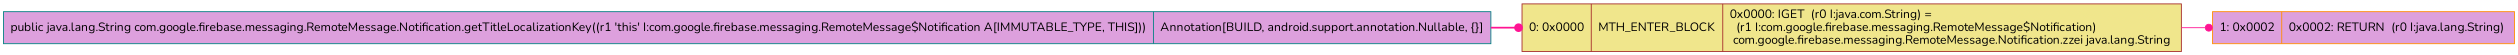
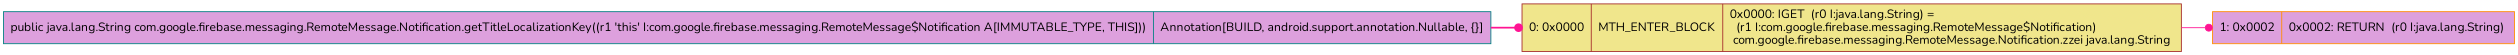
(1833, 14) -> (1834, 14)
